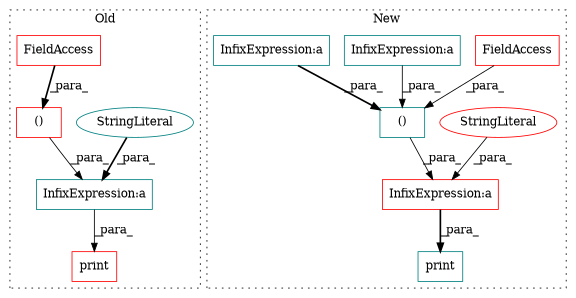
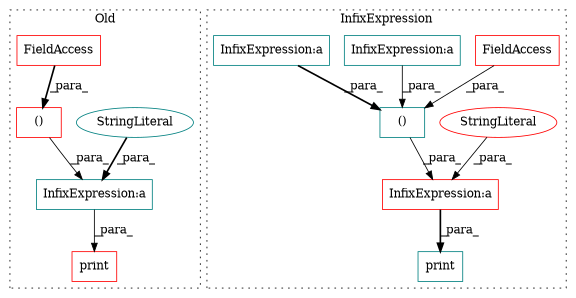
(387, 19) -> (387, 19)
